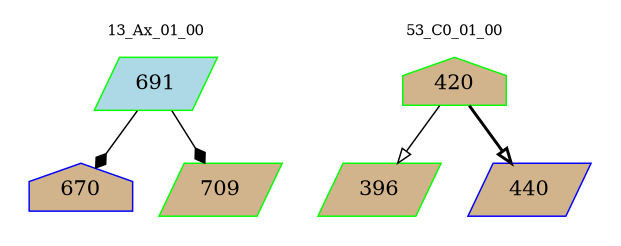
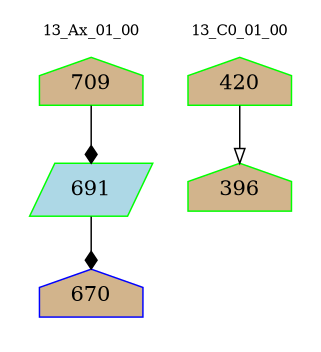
(454, 32) -> (240, 32)
(184, 129) -> (91, 126)
(221, 190) -> (91, 84)
(379, 190) -> (240, 190)
(530, 190) -> none
